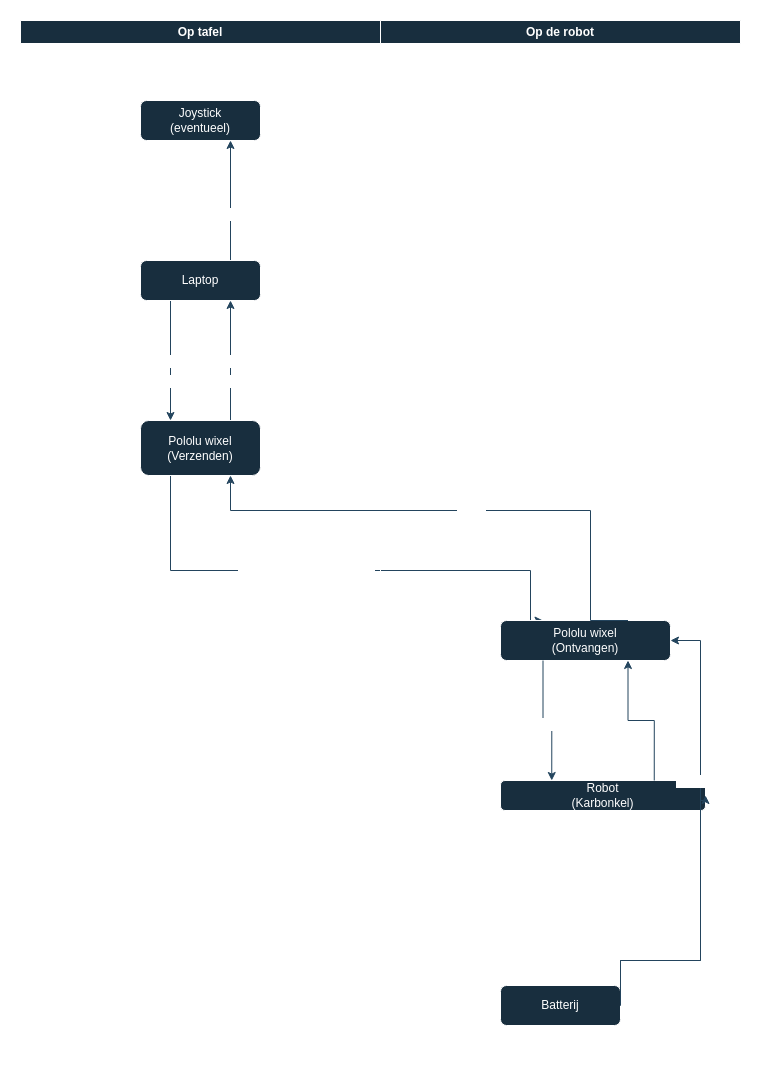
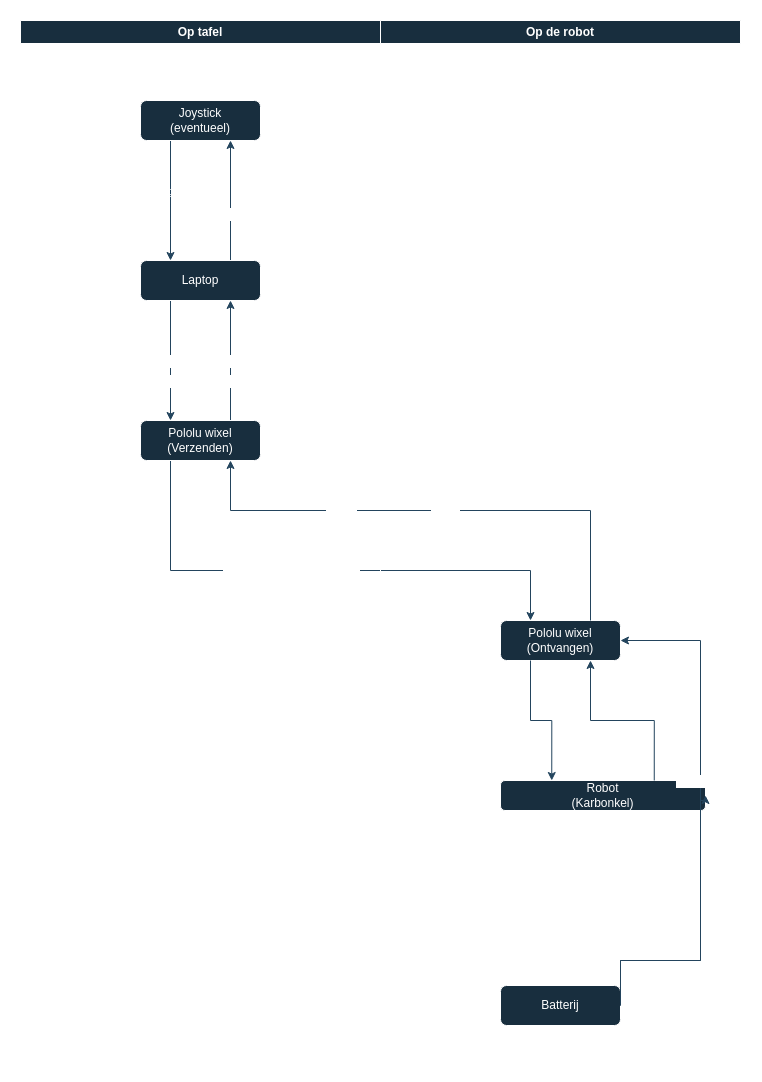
none -> (171, 197)
(201, 448) -> (201, 441)
(586, 641) -> (561, 641)
